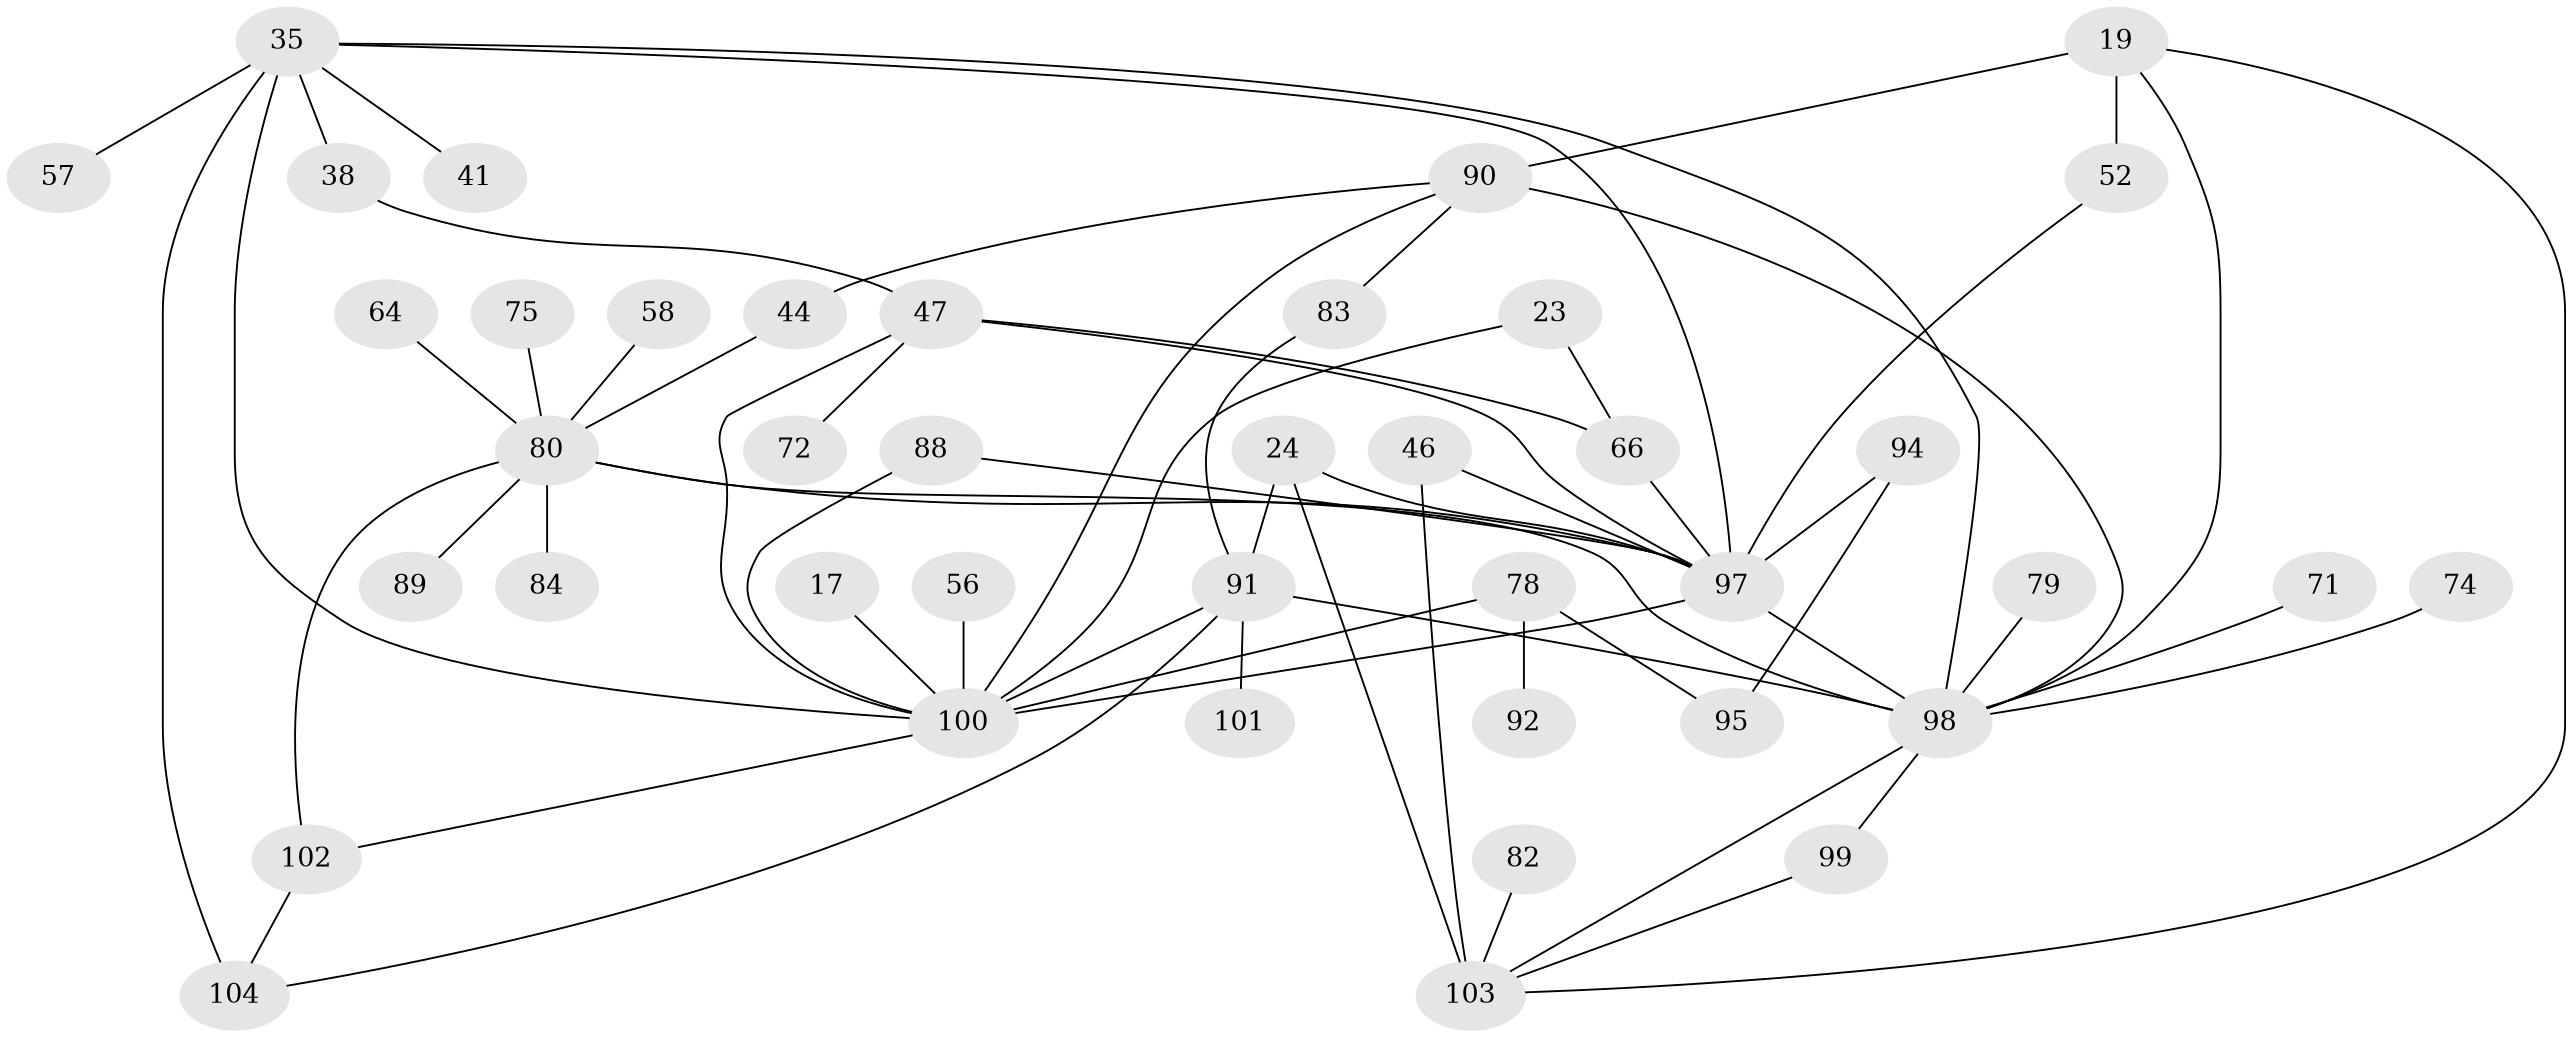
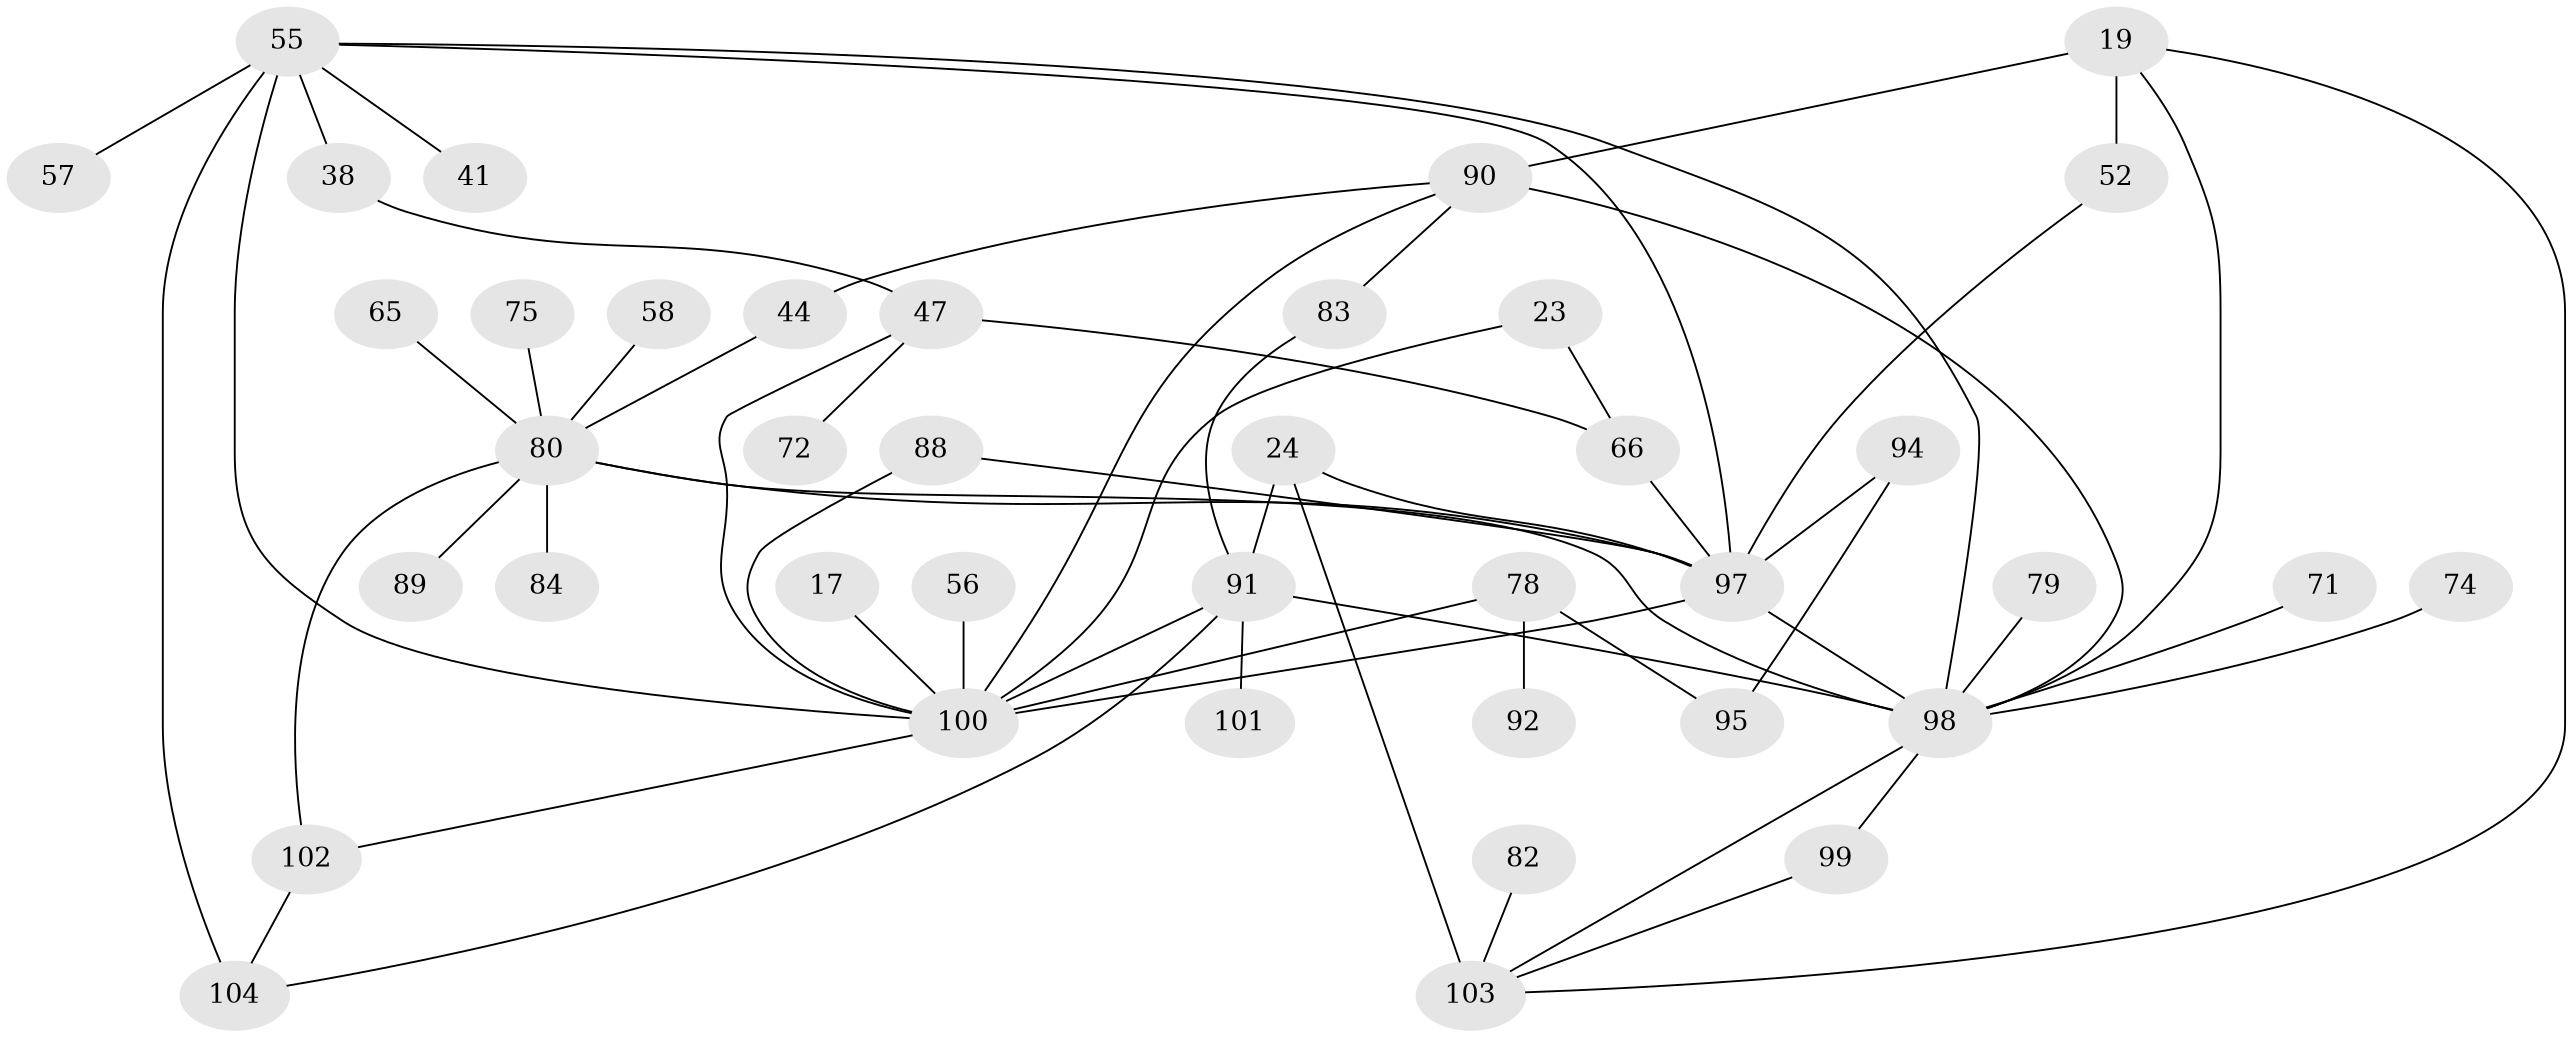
(288, 42) -> (288, 42)
(386, 314) -> (386, 314)
(1474, 411) -> none
(1420, 451) -> none
